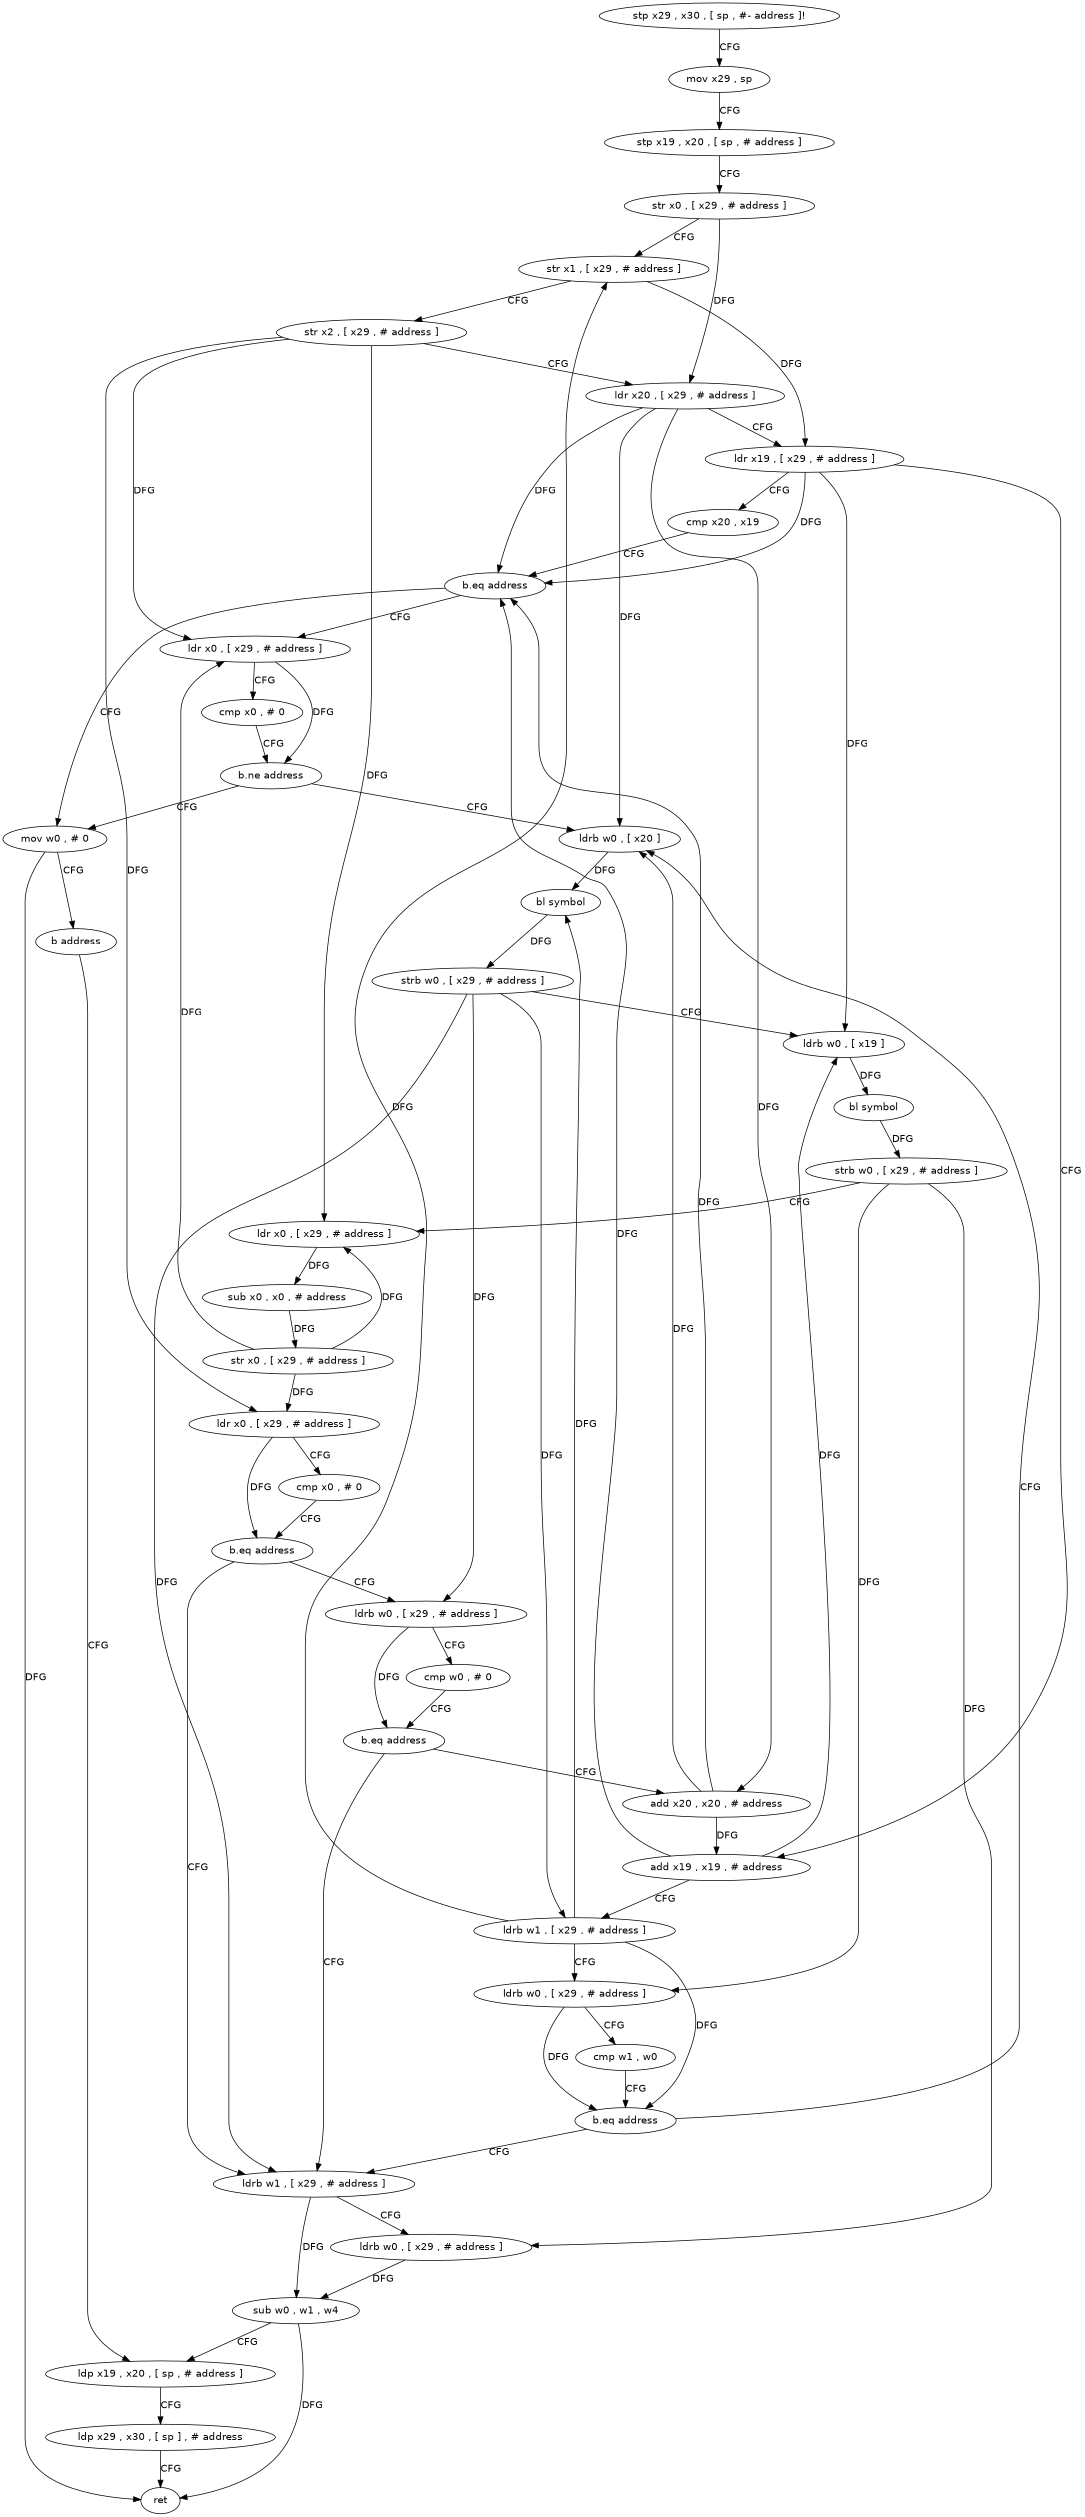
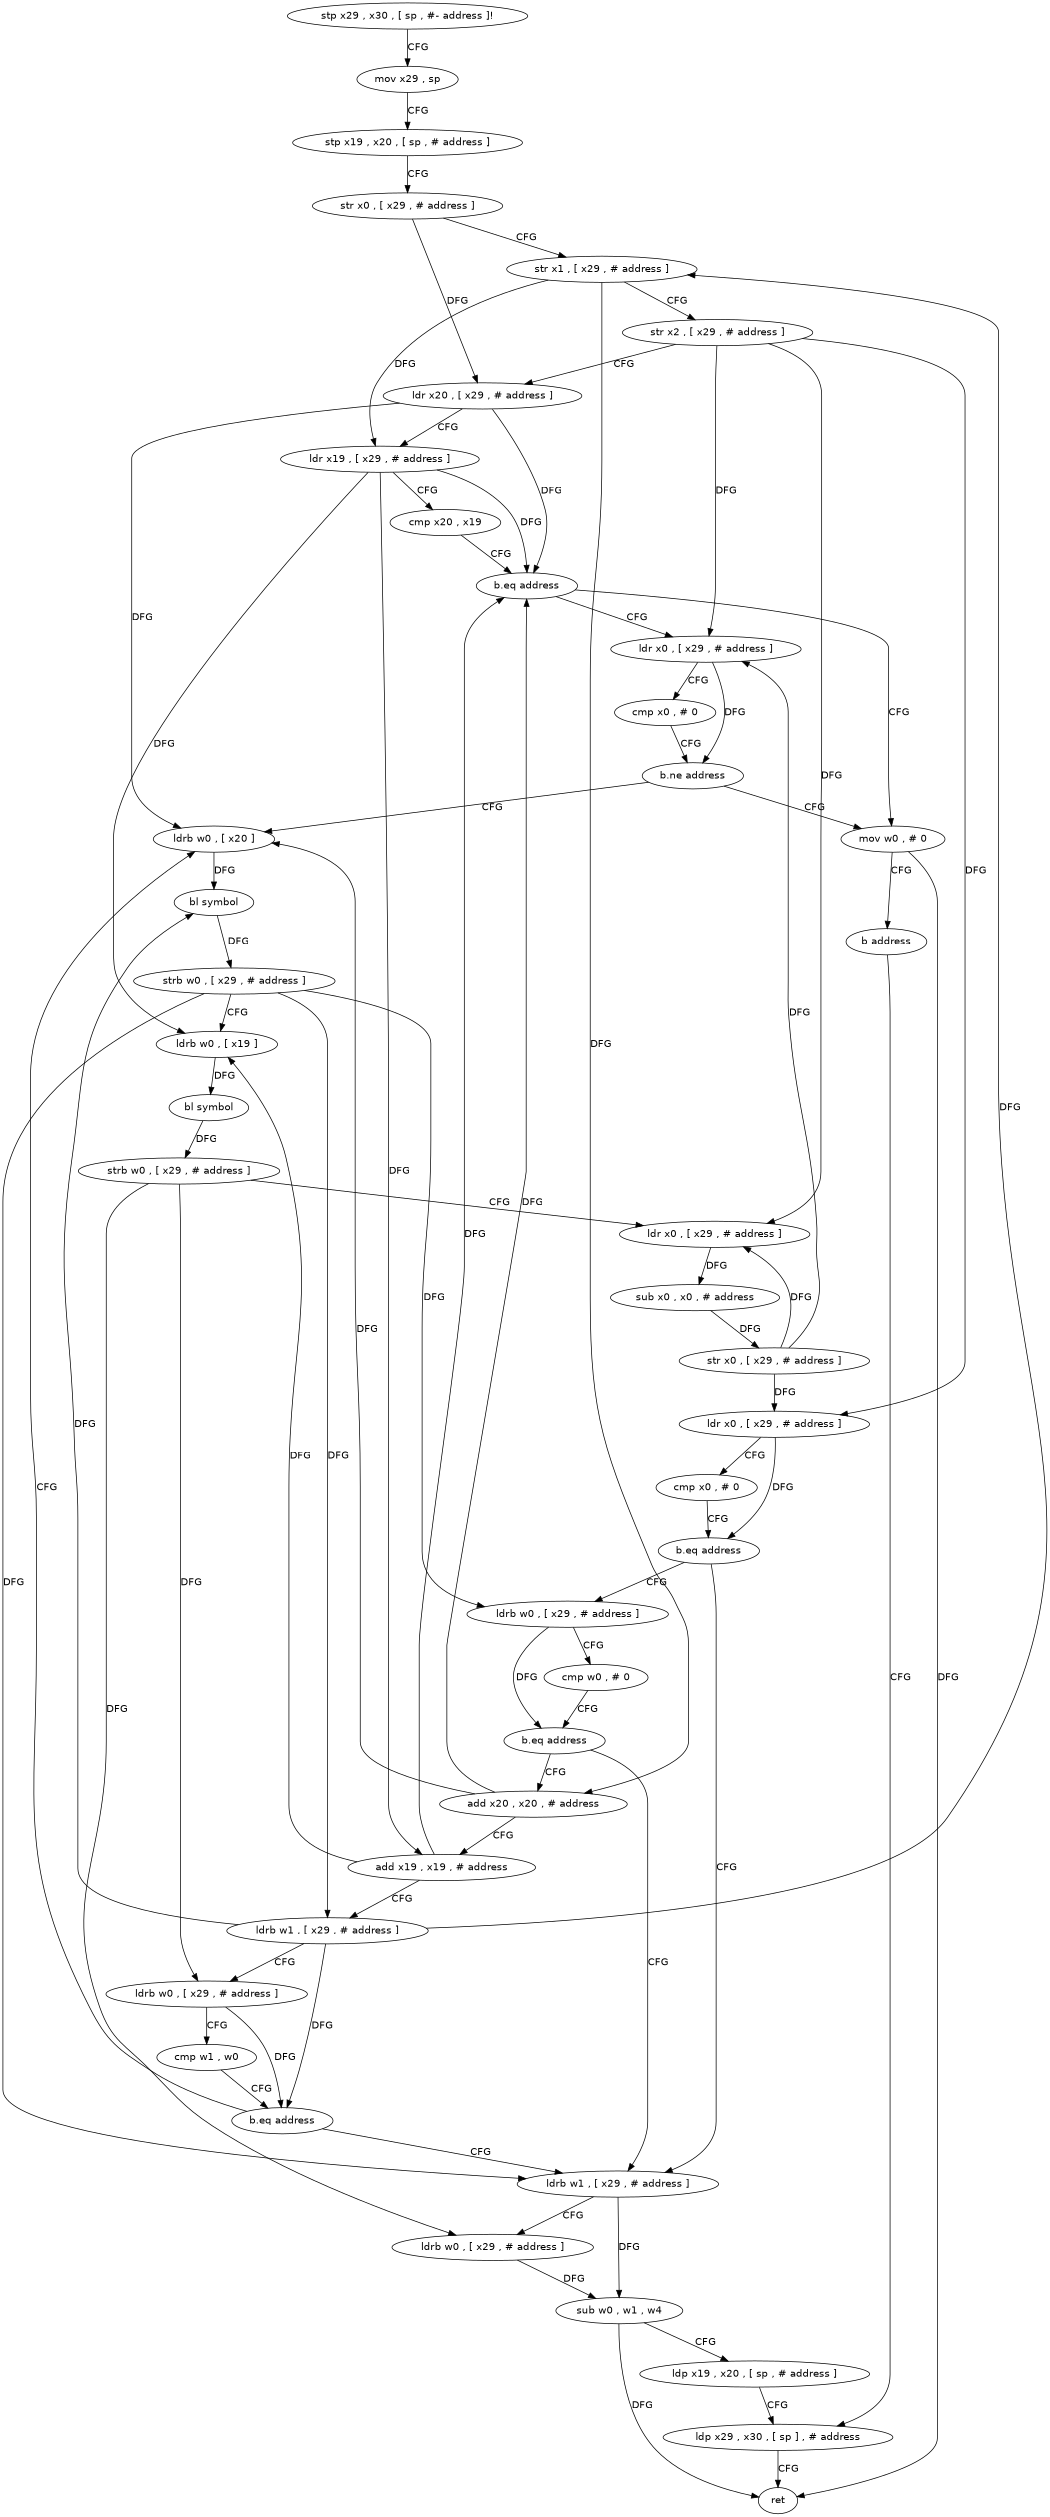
(758, 1065) -> (590, 1078)
(1071, 1171) -> (400, 1171)
(88, 1663) -> (890, 1701)
(727, 1836) -> (503, 1836)
